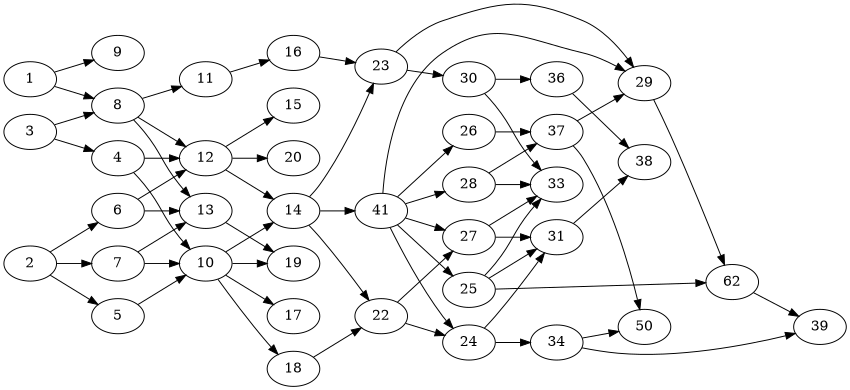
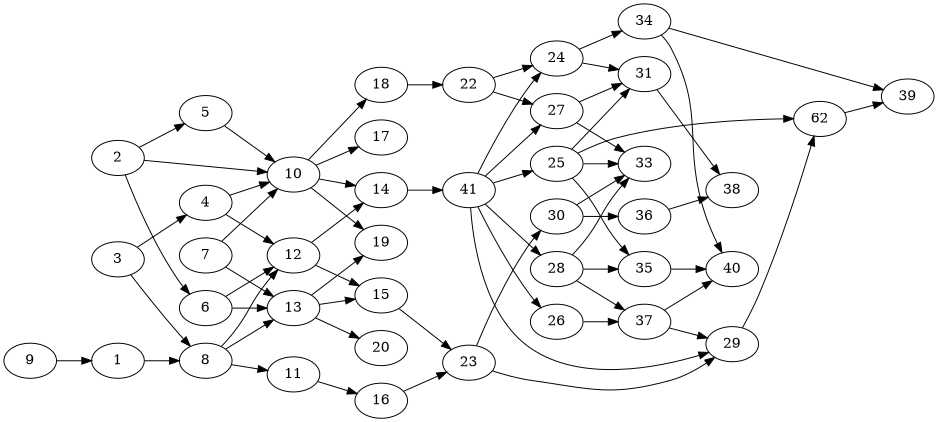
(69, 68) -> (69, 361)
(343, 147) -> (421, 326)
(245, 158) -> (333, 326)
(337, 258) -> none
(69, 264) -> (201, 166)
none -> (644, 269)
none -> (332, 302)
(644, 327) -> (732, 269)
